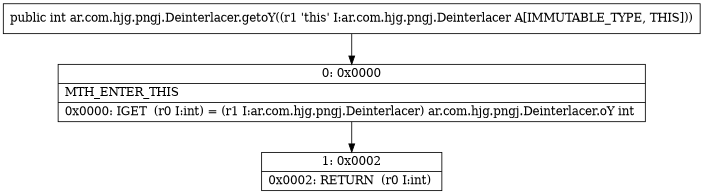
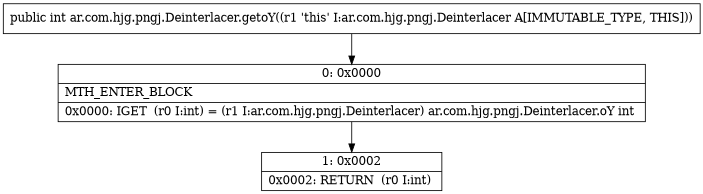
(122, 93) -> (129, 93)
